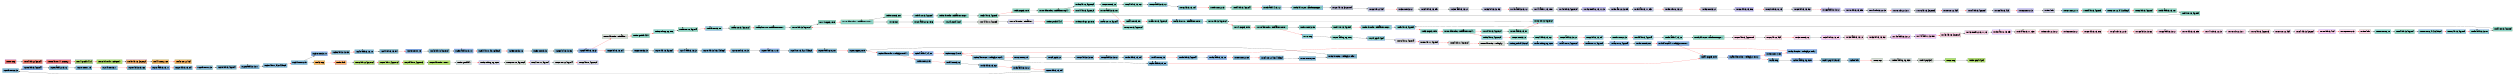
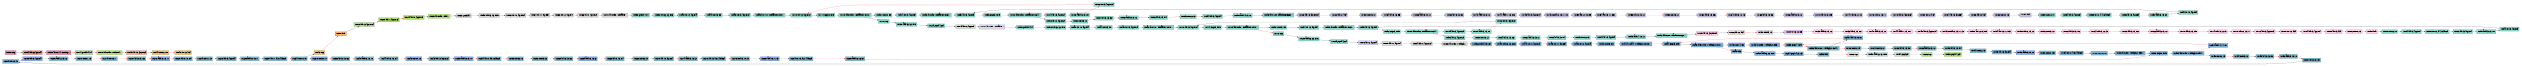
(601, 44) -> (600, 15)
(1054, 58) -> (1877, 48)
